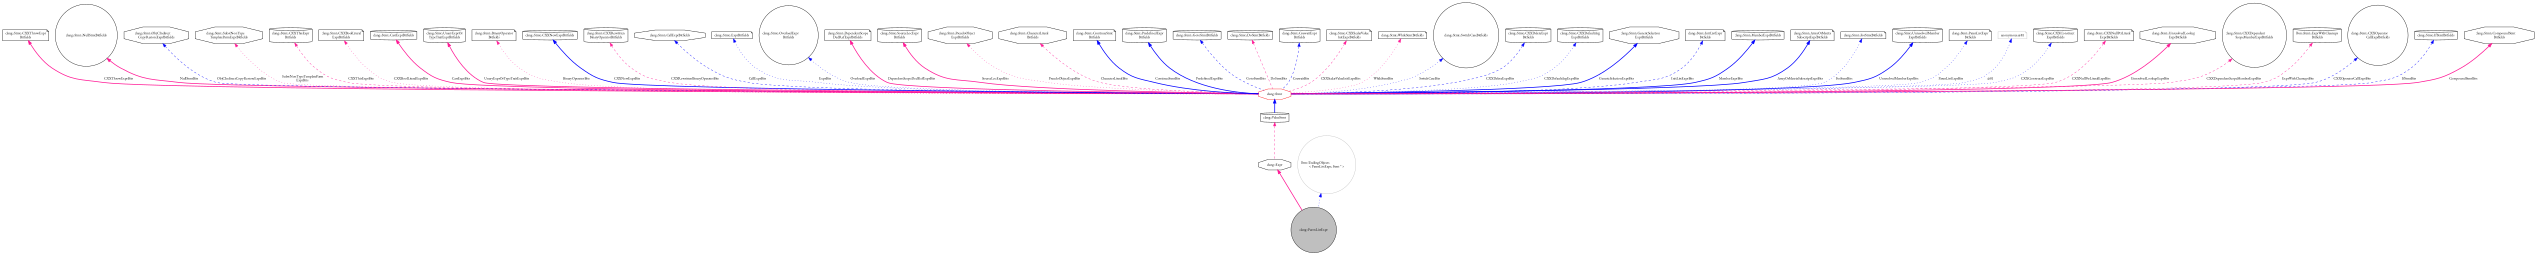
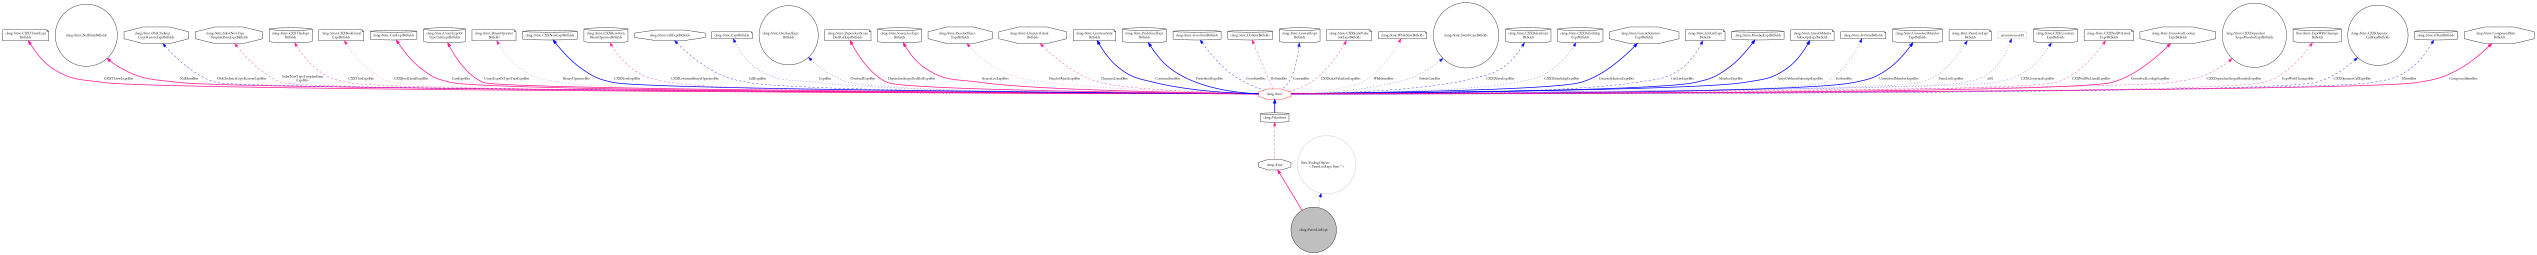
(741, 92) -> (741, 92)
